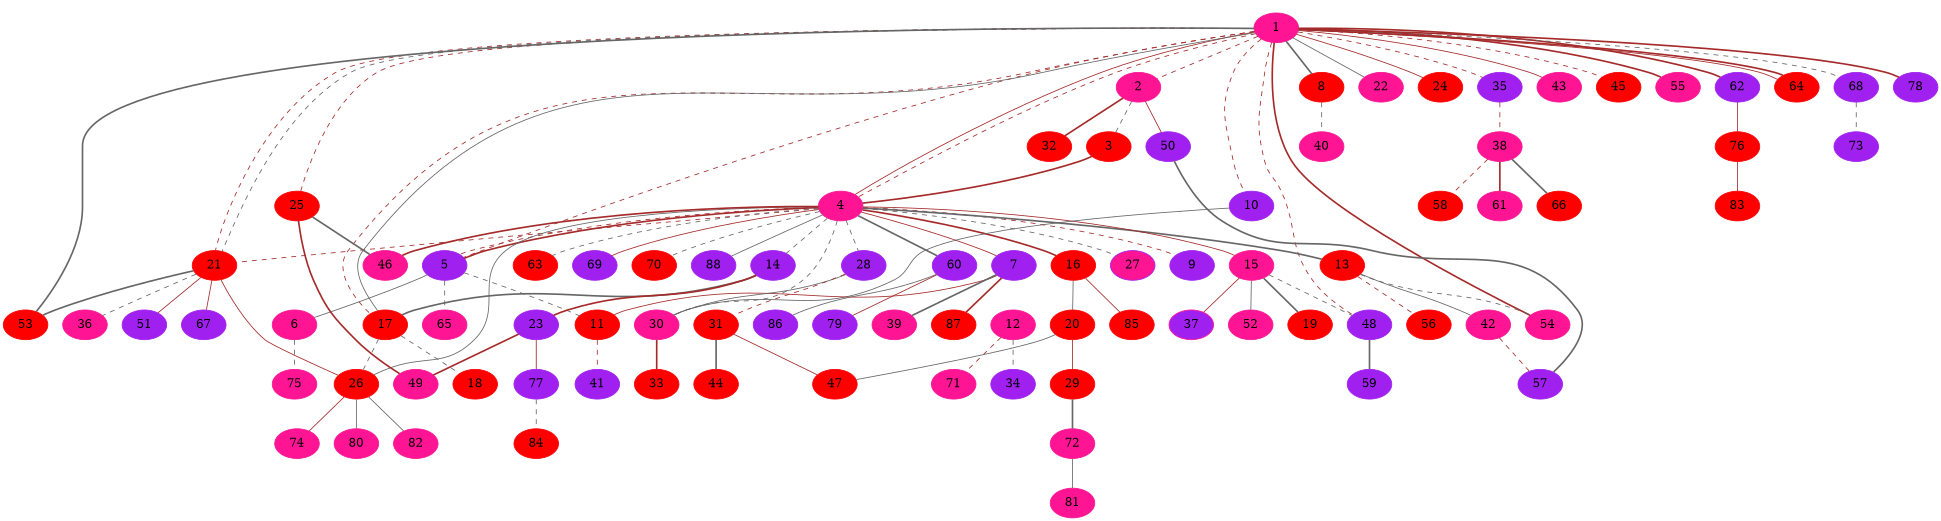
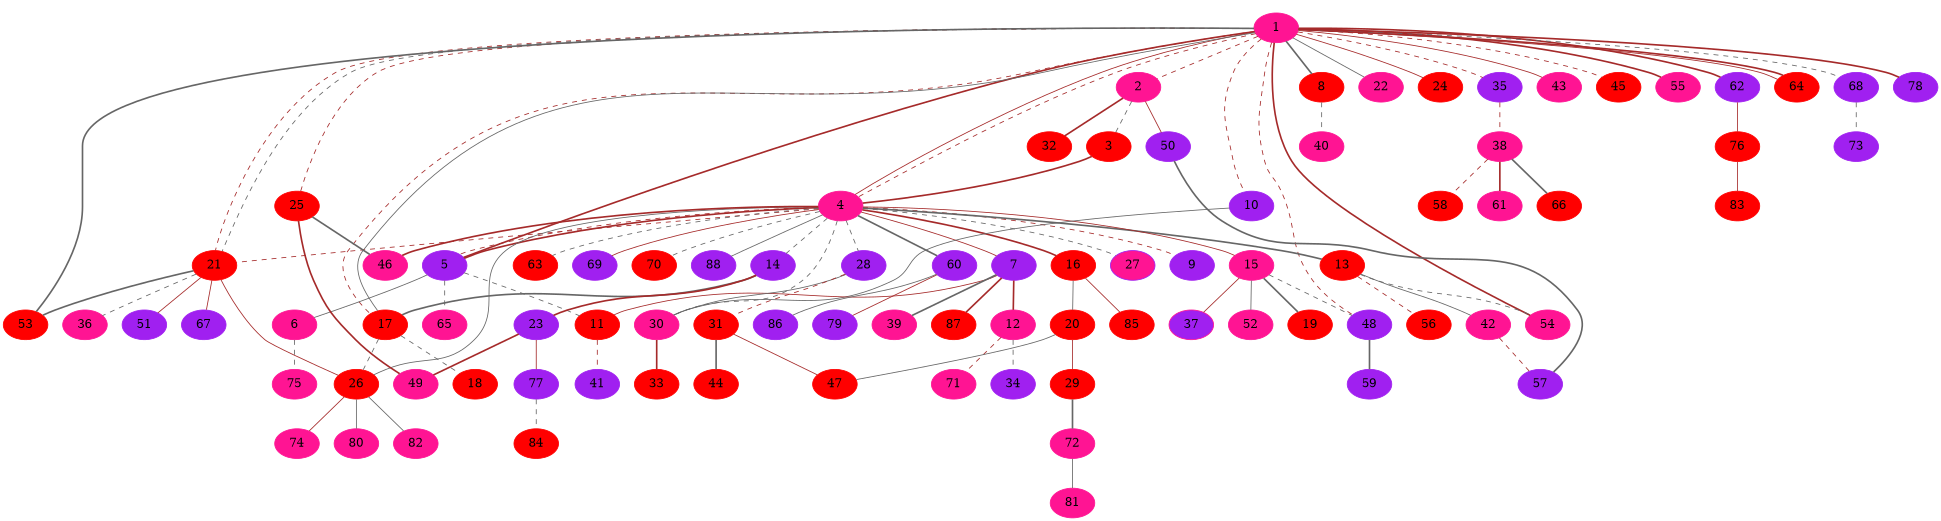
(853, 124) -> (853, 124)
none -> (1014, 295)
